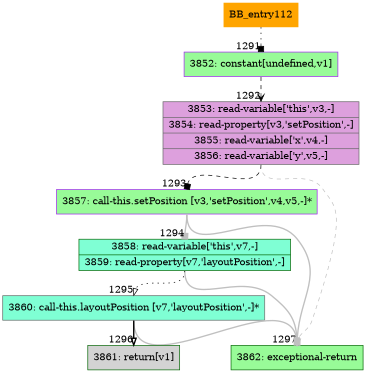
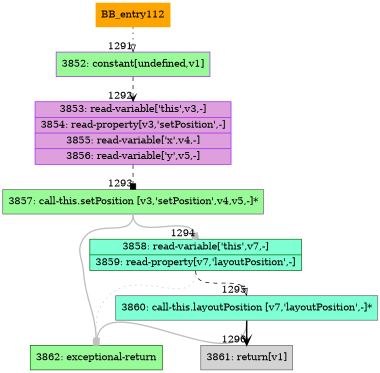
(261, 36) -> (133, 36)
(261, 133) -> (133, 133)
(187, 202) -> (133, 202)
(336, 229) -> none
(163, 283) -> (218, 283)
(249, 287) -> (133, 285)
(134, 333) -> (247, 333)
(134, 358) -> (247, 358)
